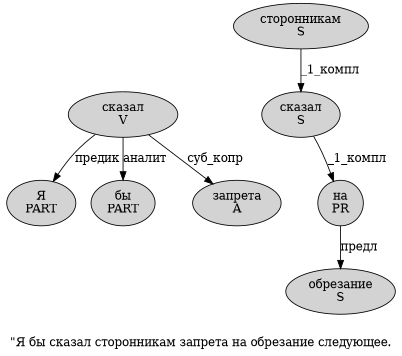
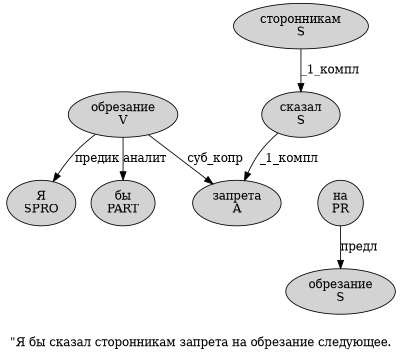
(123, 115) -> (123, 115)
(323, 154) -> (261, 151)
(41, 203) -> (41, 203)
